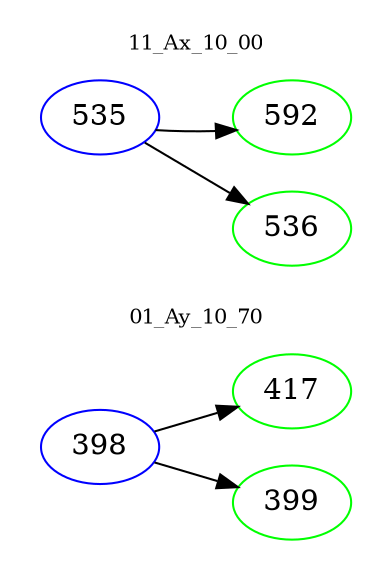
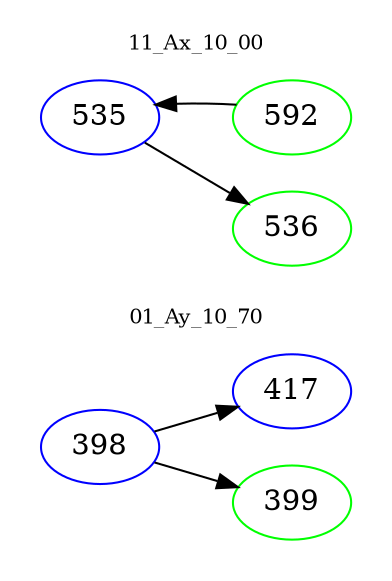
(185, 131) -> (207, 104)
(292, 391) -> (292, 391)
